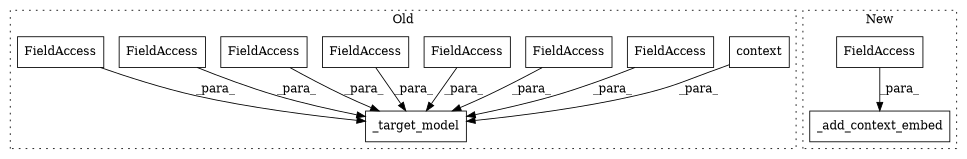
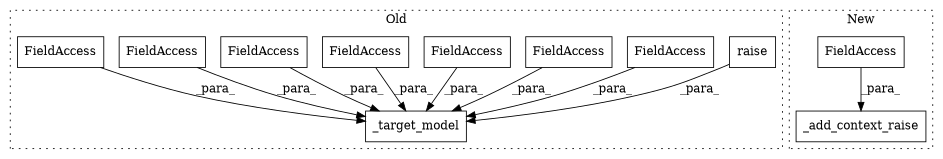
(759, 52) -> (753, 52)
(880, 126) -> (861, 126)
